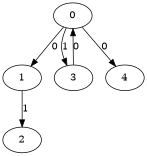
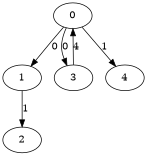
(66, 47) -> (66, 47)
(76, 47) -> (76, 47)
(105, 47) -> (105, 47)
